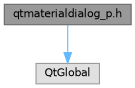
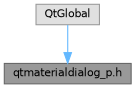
(68, 39) -> (68, 39)
